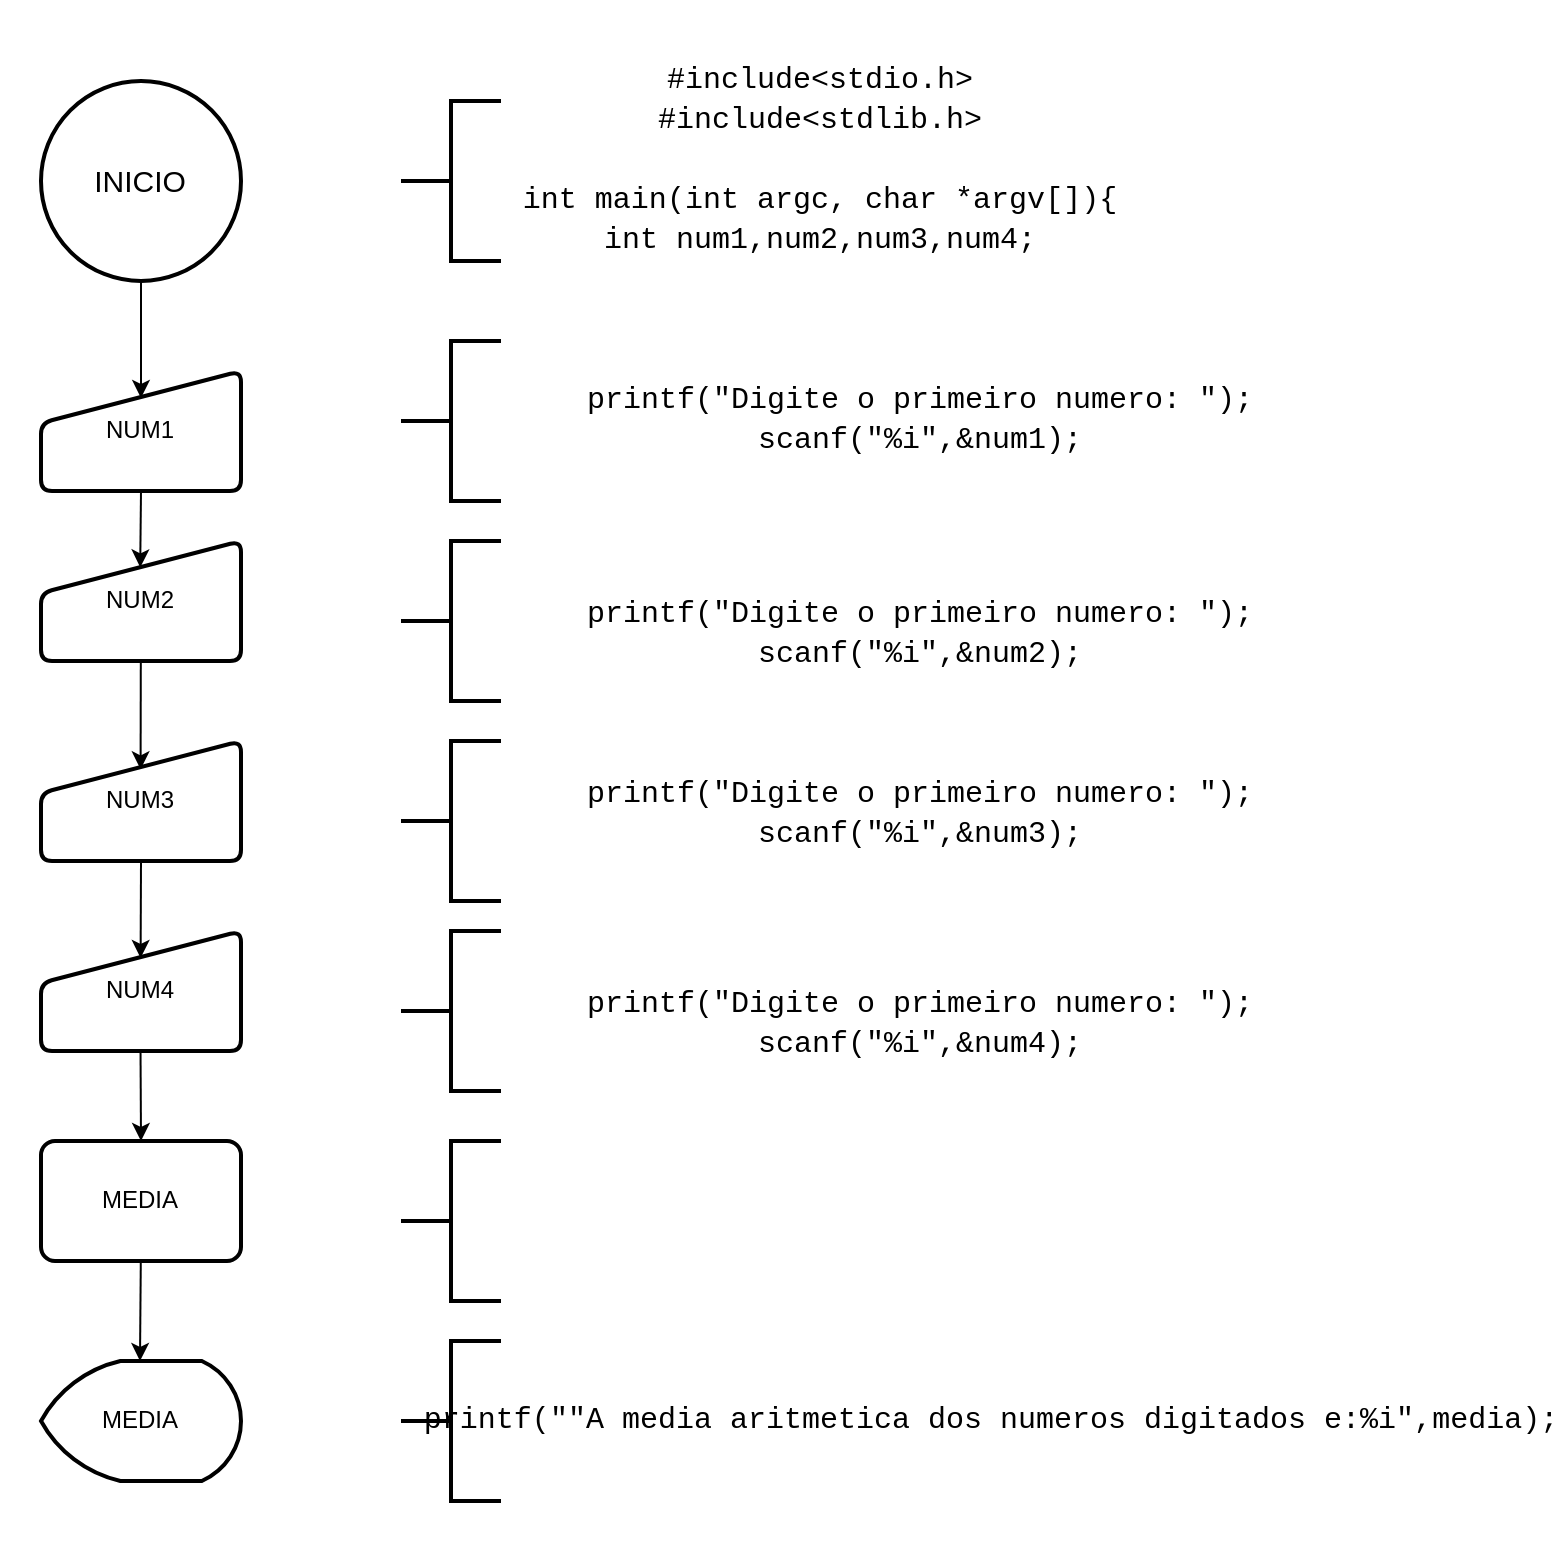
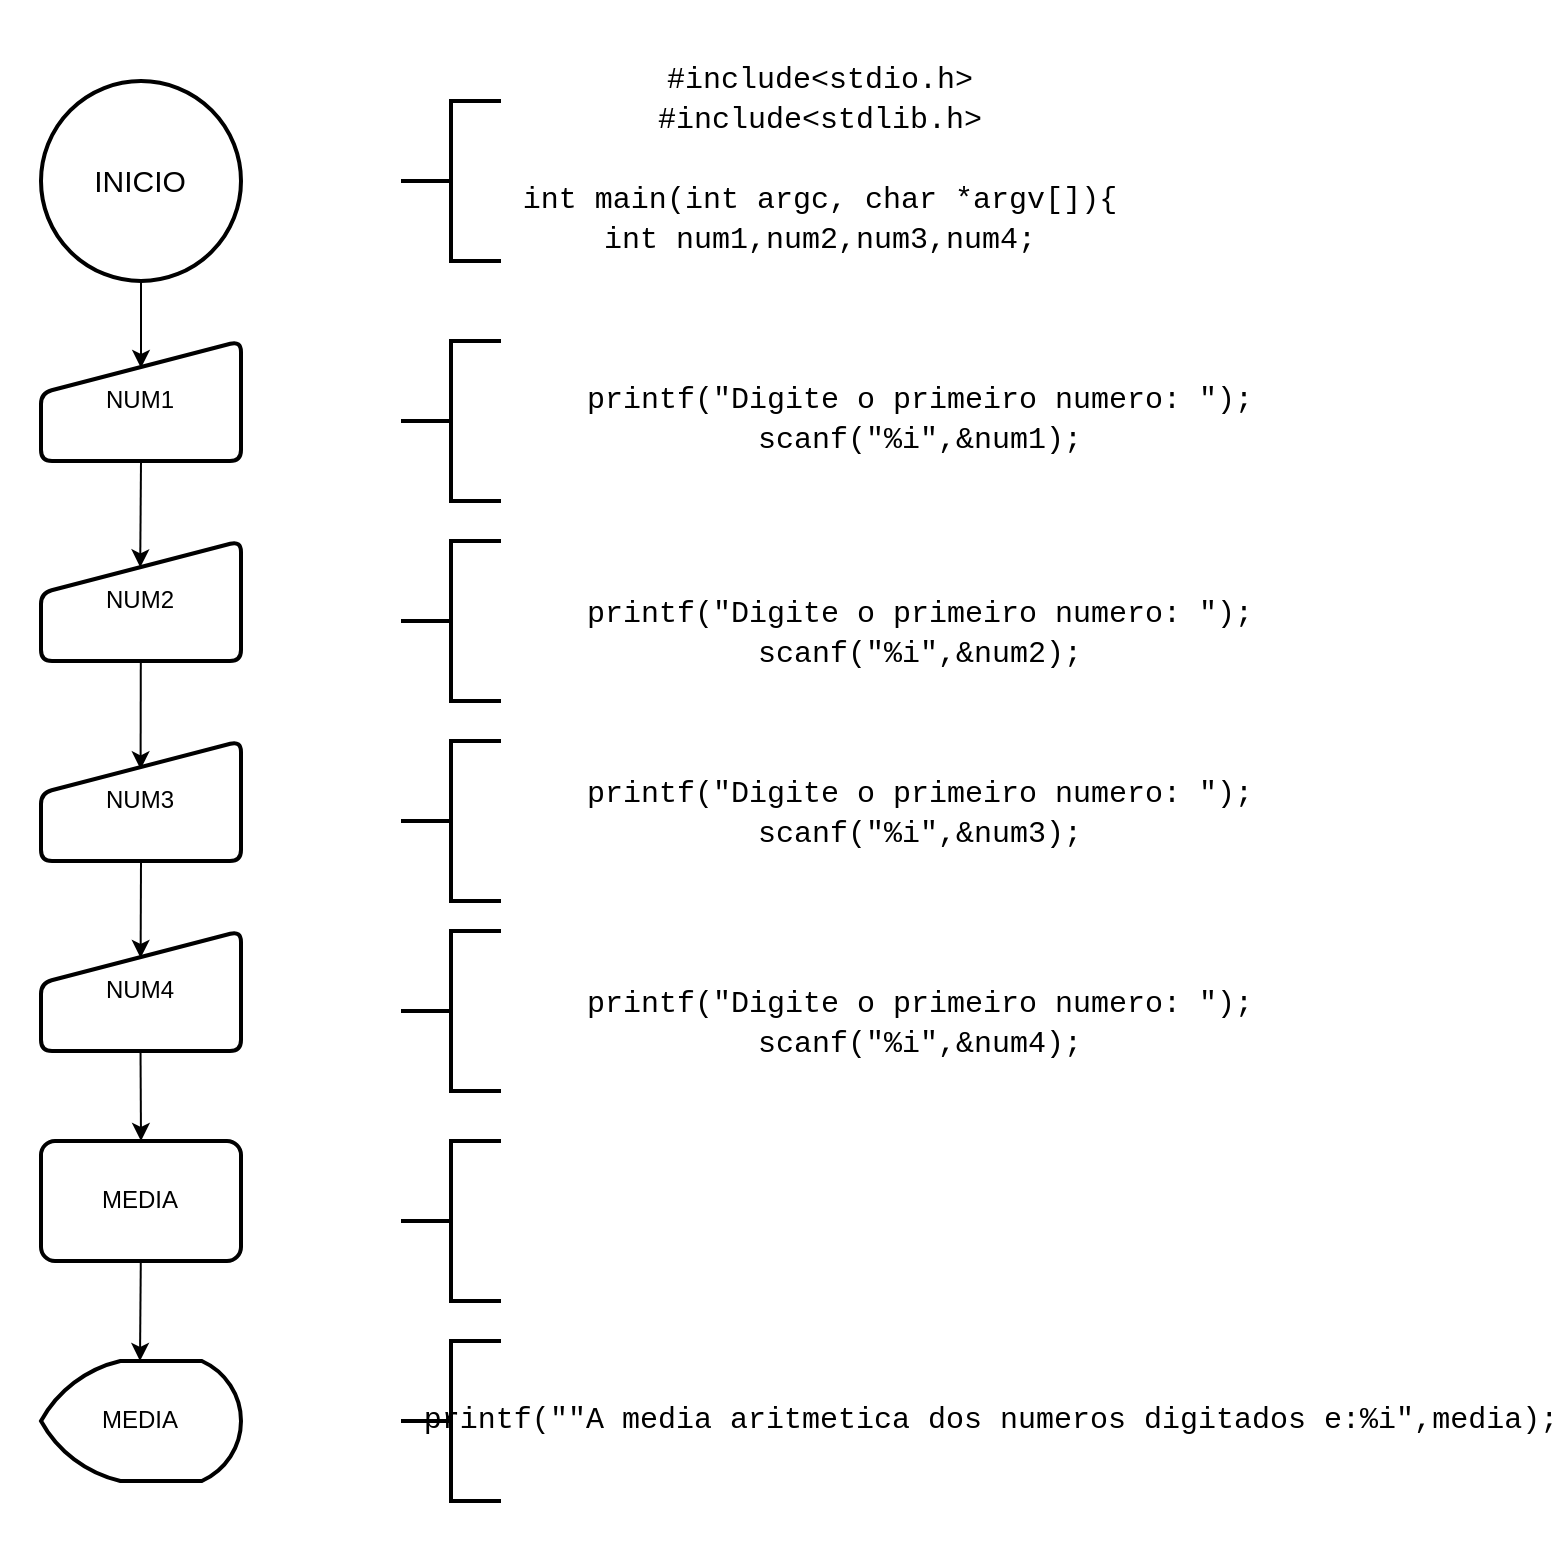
(141, 431) -> (141, 401)
